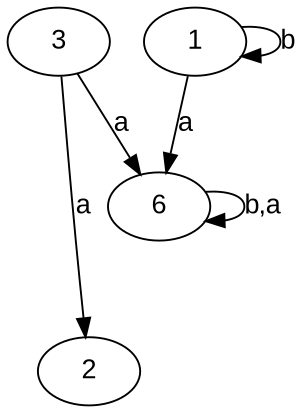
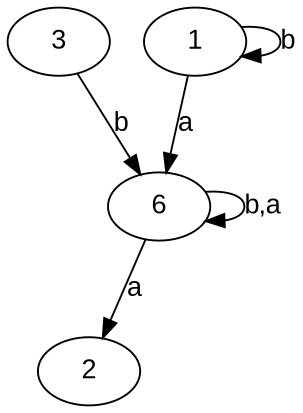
(121, 124) -> (121, 124)
(72, 197) -> (128, 280)
